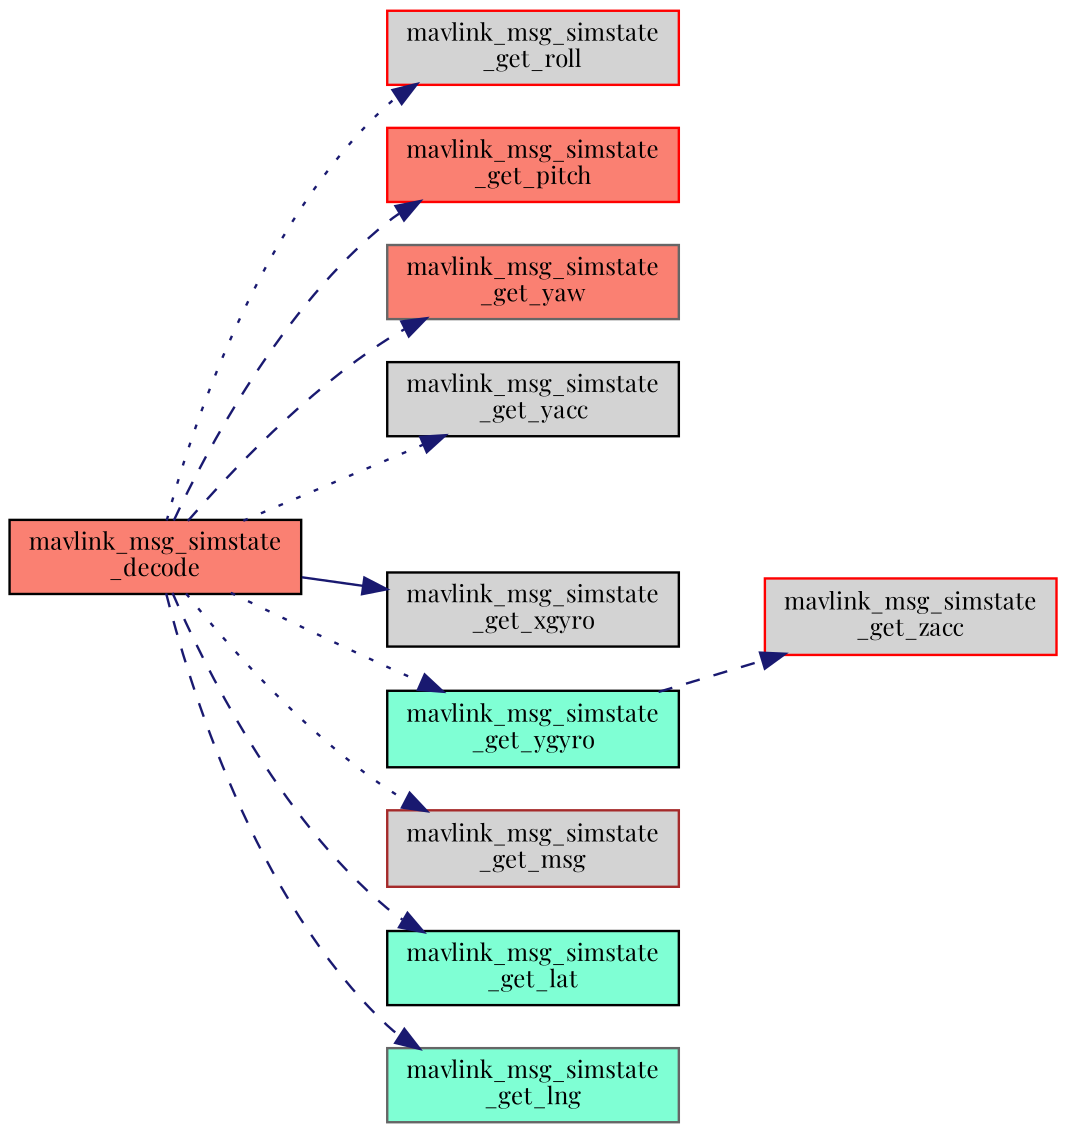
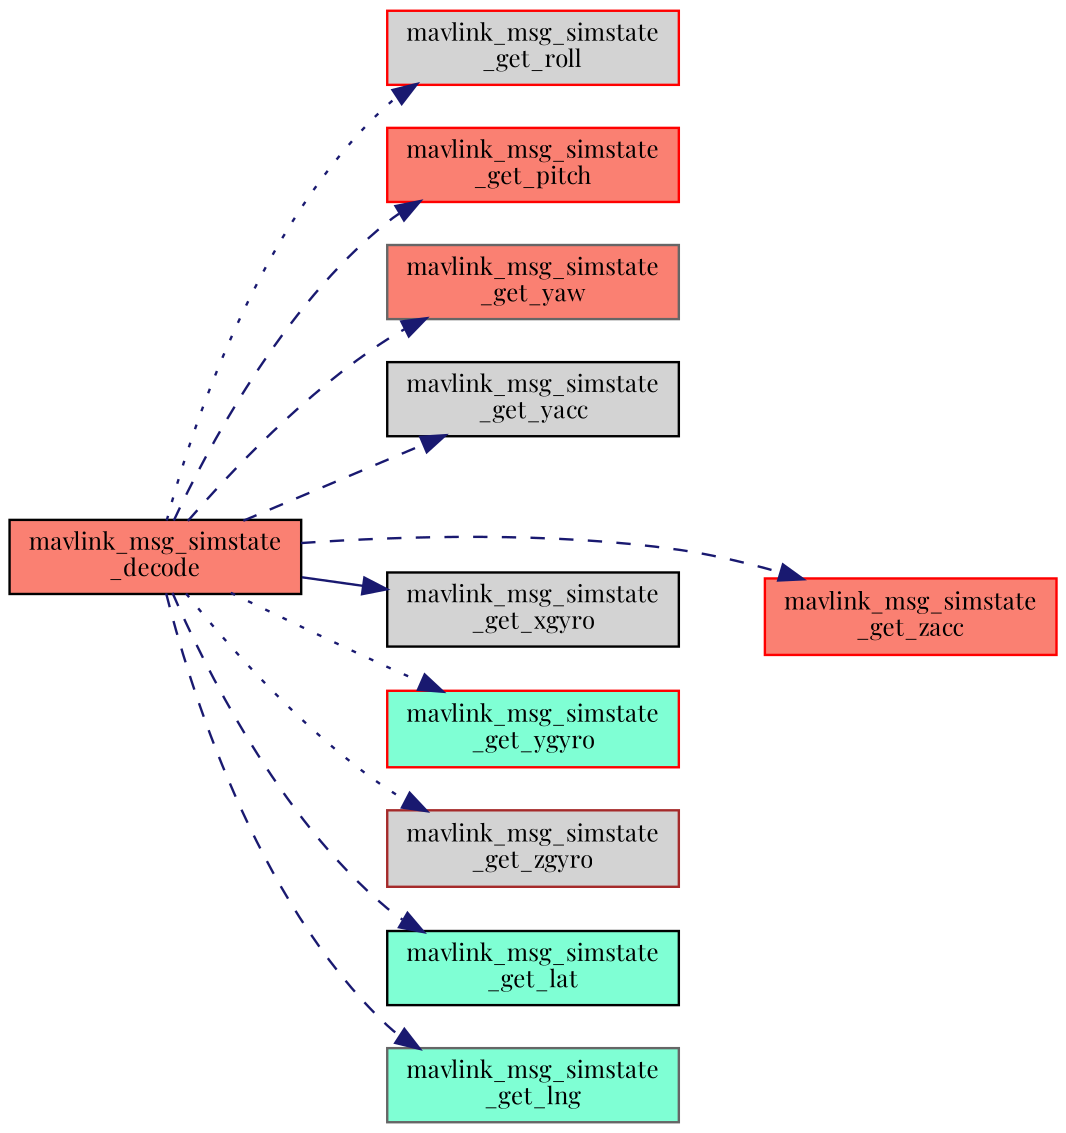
(333, 483) -> (333, 483)
(911, 617) -> (911, 617)
(710, 676) -> (542, 538)
(533, 729) -> (533, 729)
(533, 849) -> (533, 849)
